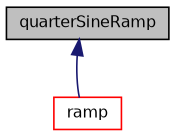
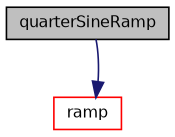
(77, 77) -> (98, 60)
